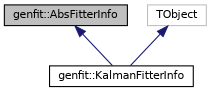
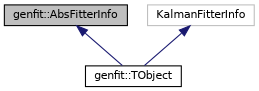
(177, 15) -> (201, 15)
(121, 76) -> (133, 76)
